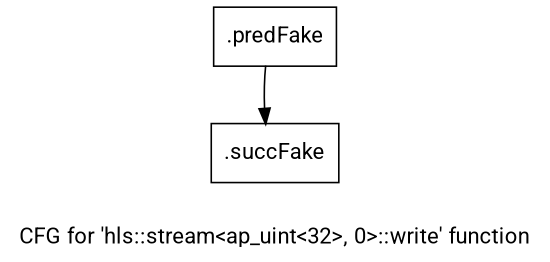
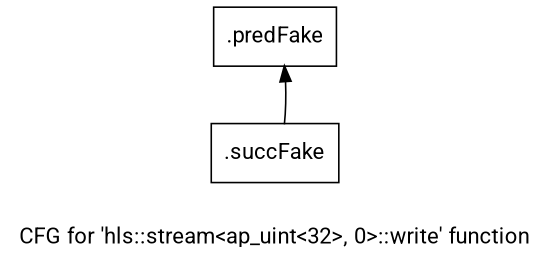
(264, 87) -> (286, 103)
